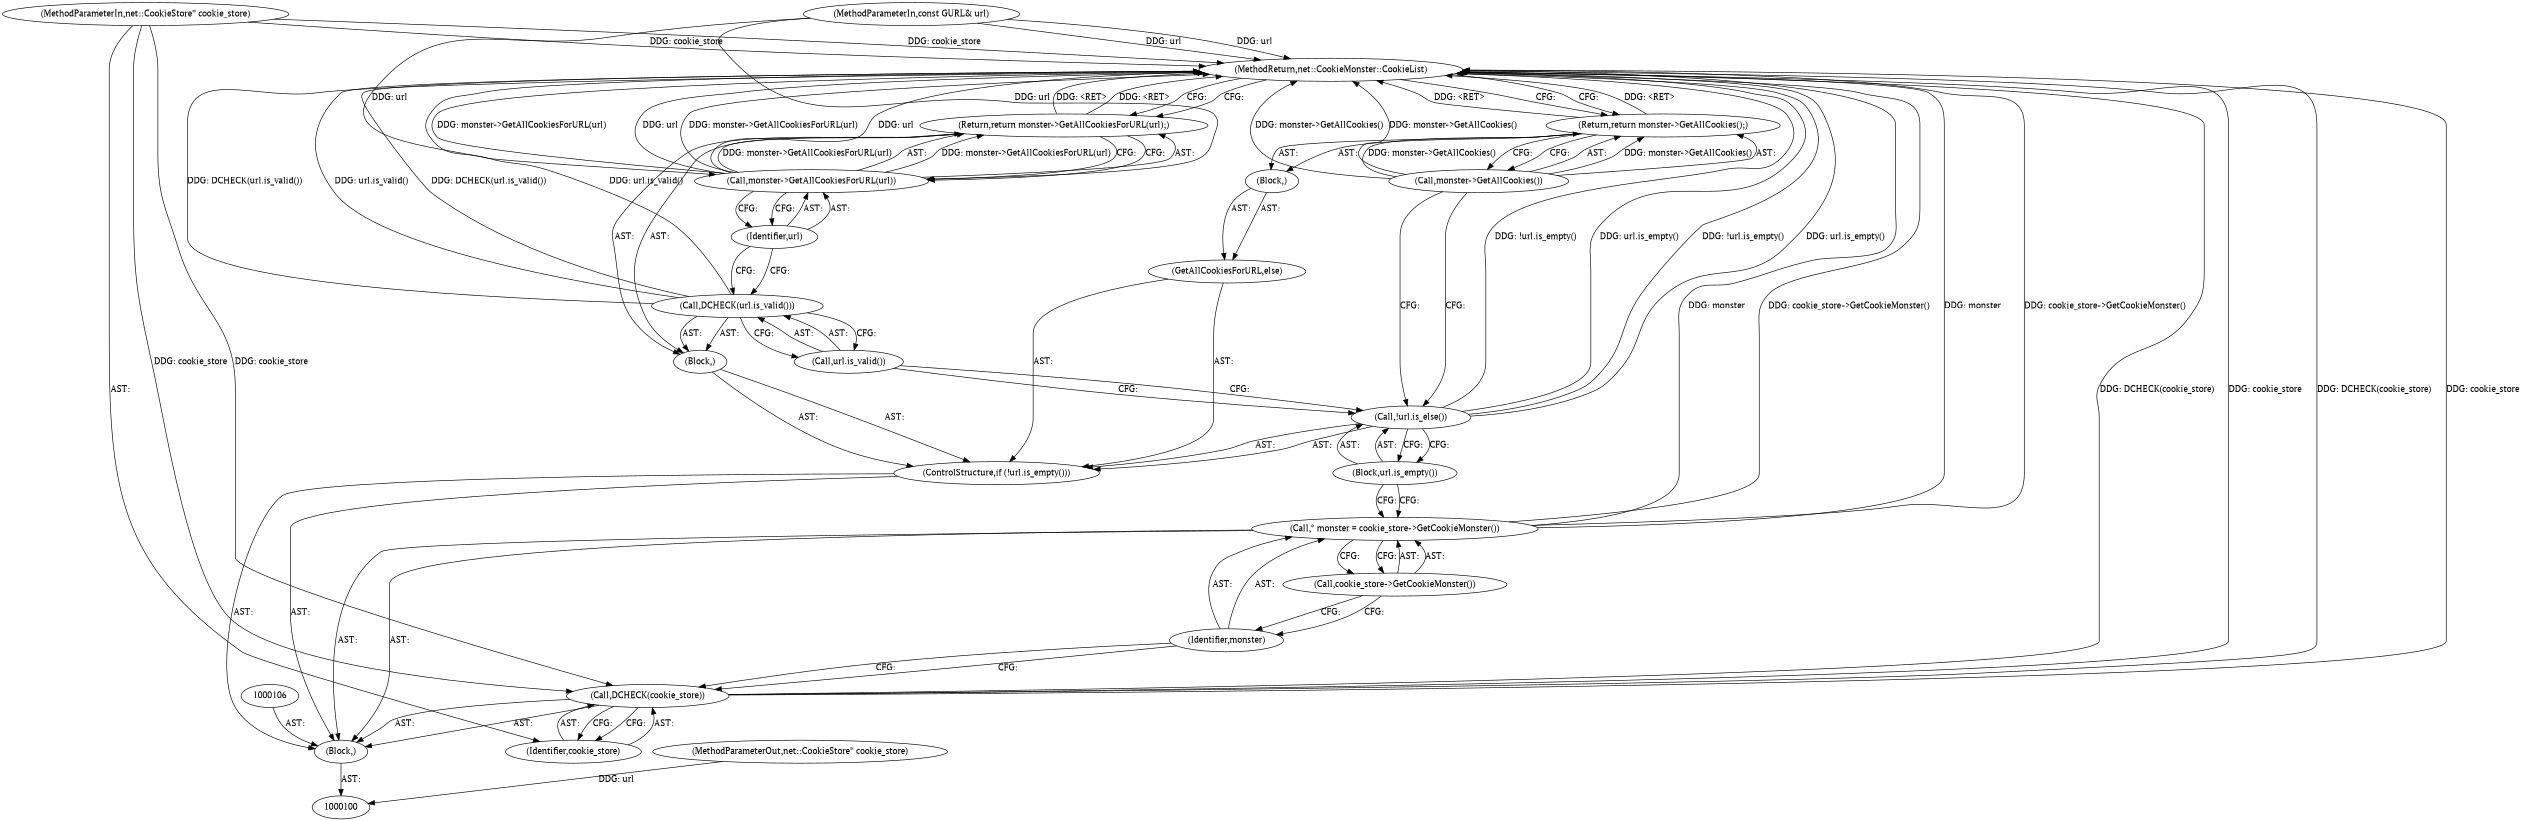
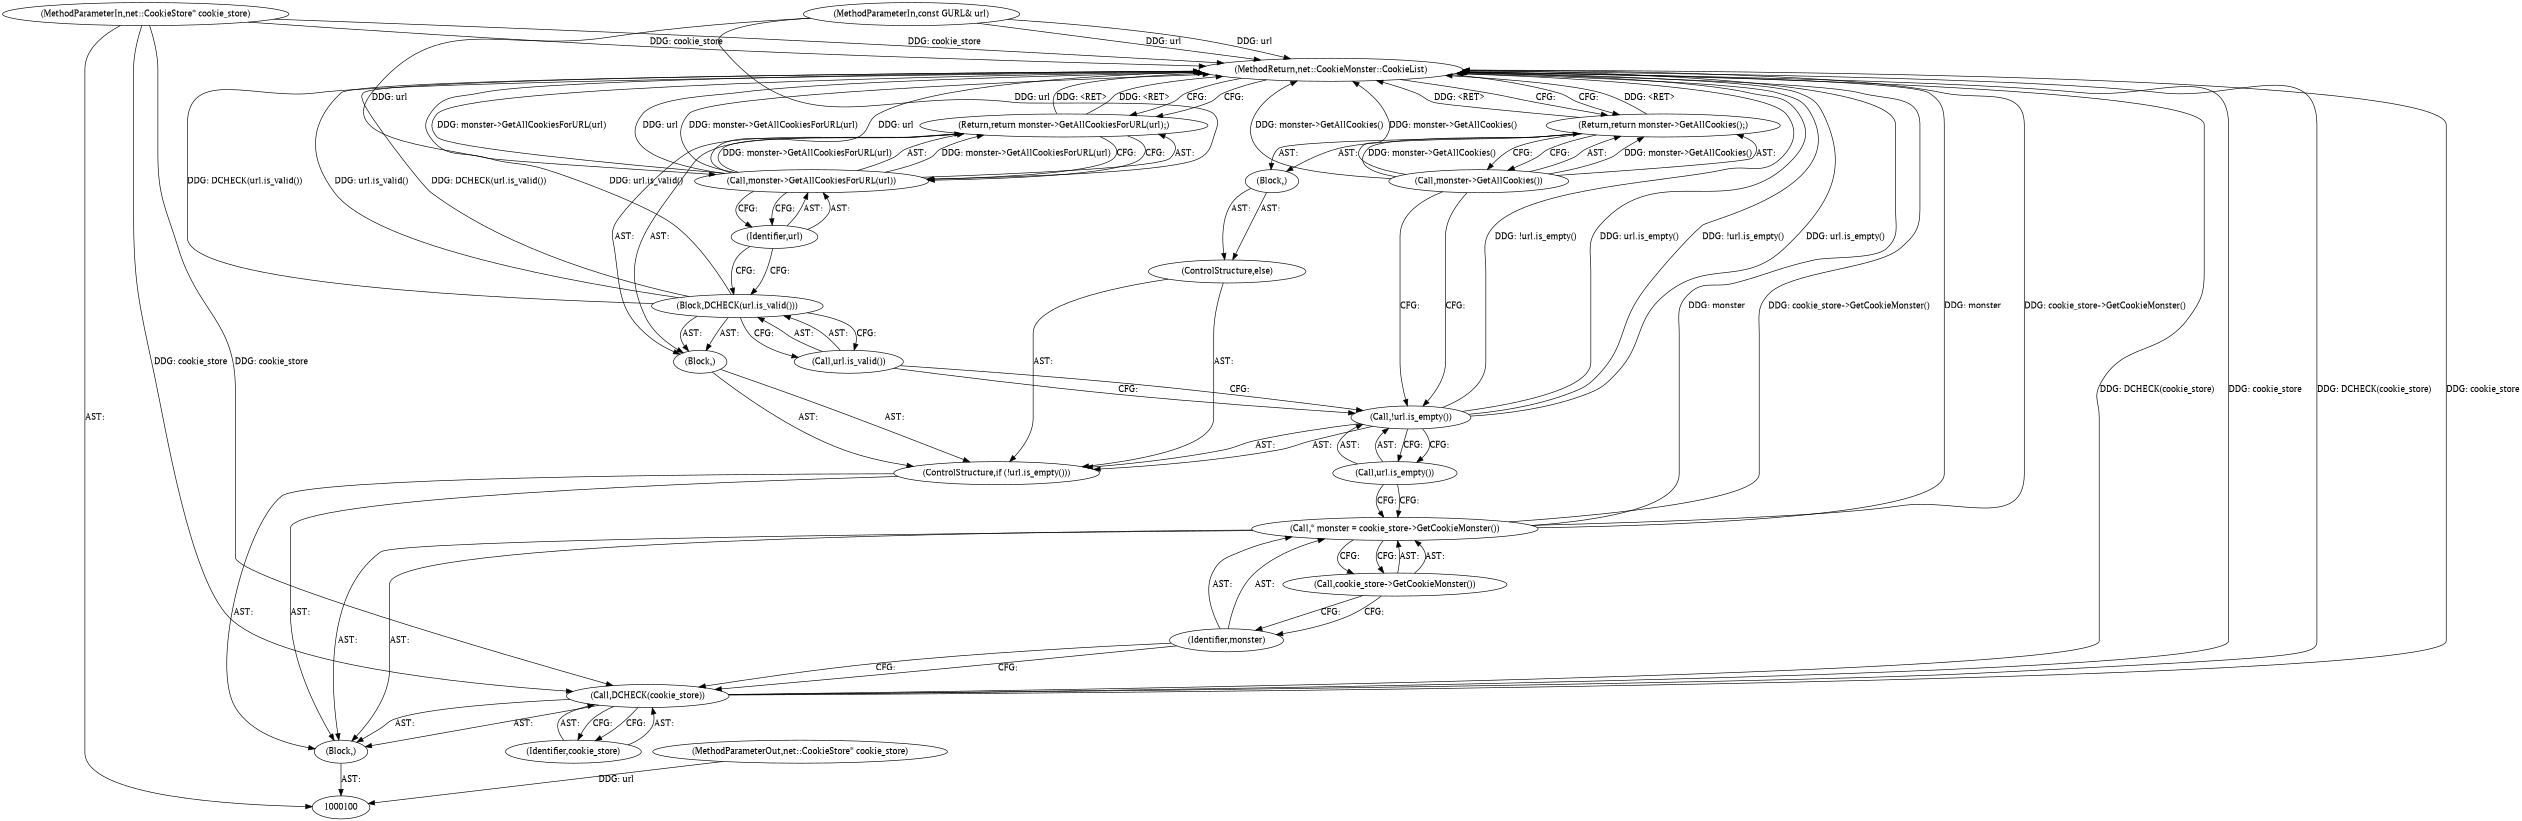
(1227, 271) -> (1227, 271)
(737, 306) -> (737, 306)
(1411, 417) -> (1411, 417)
(1395, 473) -> (1395, 473)
(126, 509) -> (85, 500)
(270, 696) -> none
